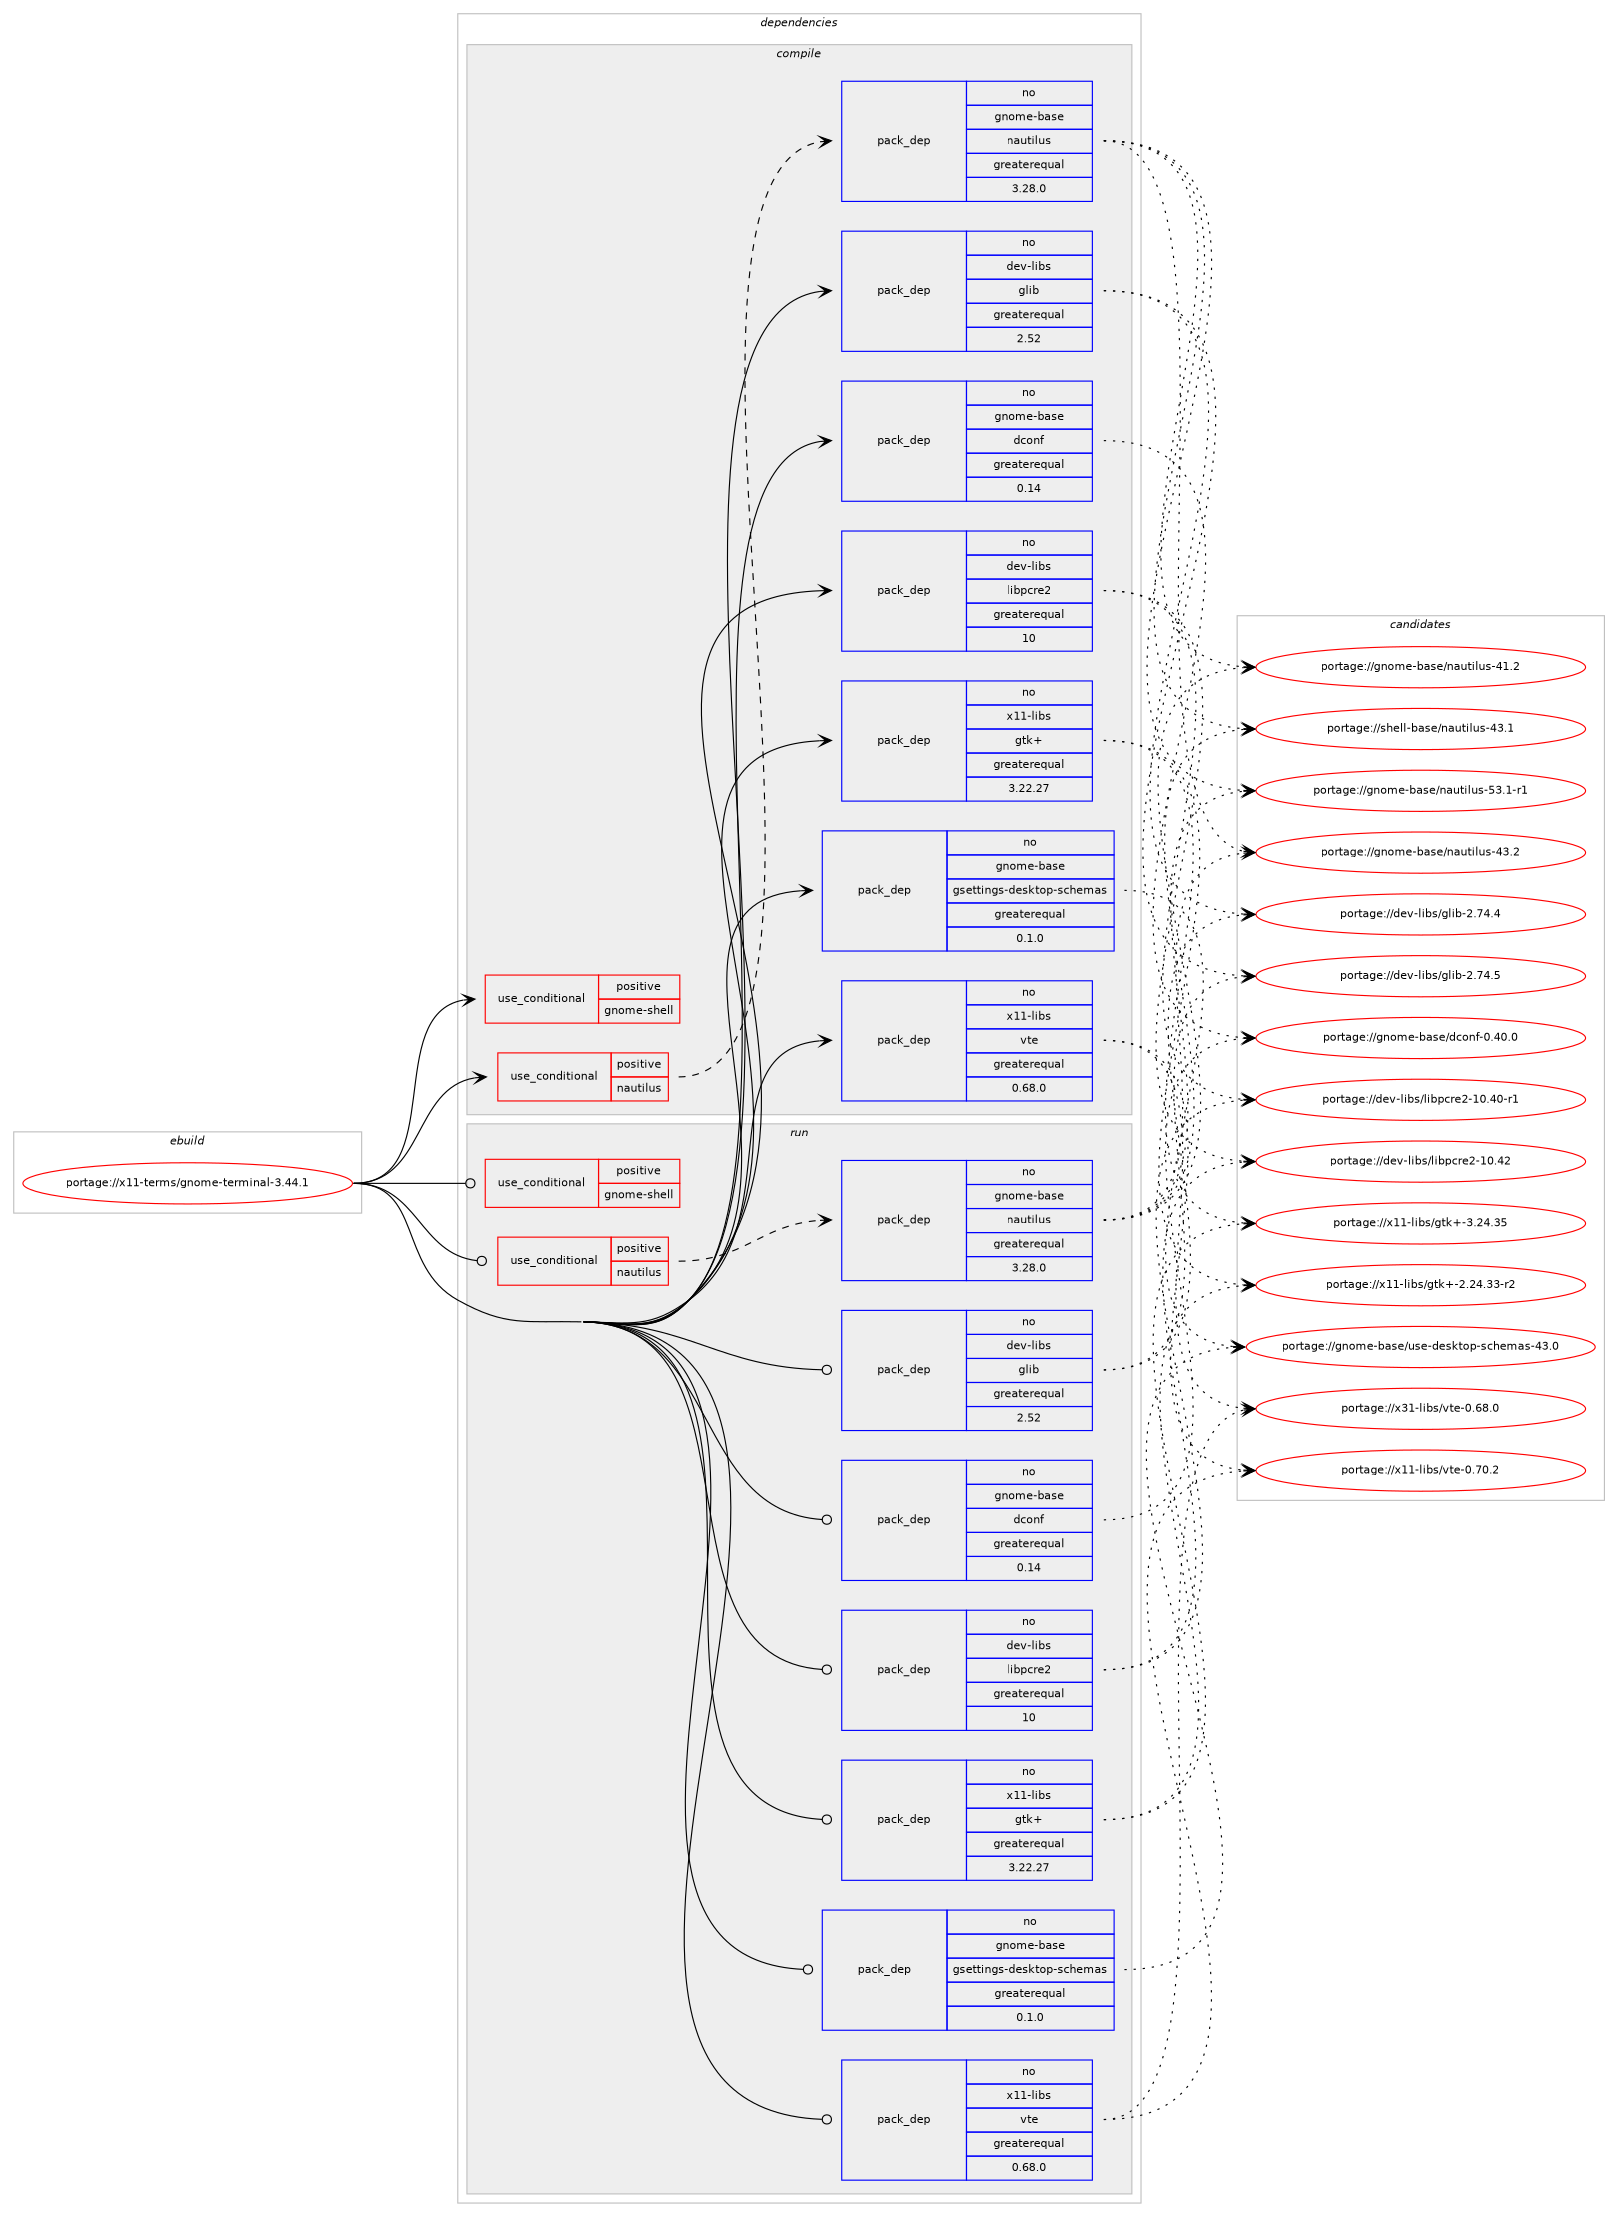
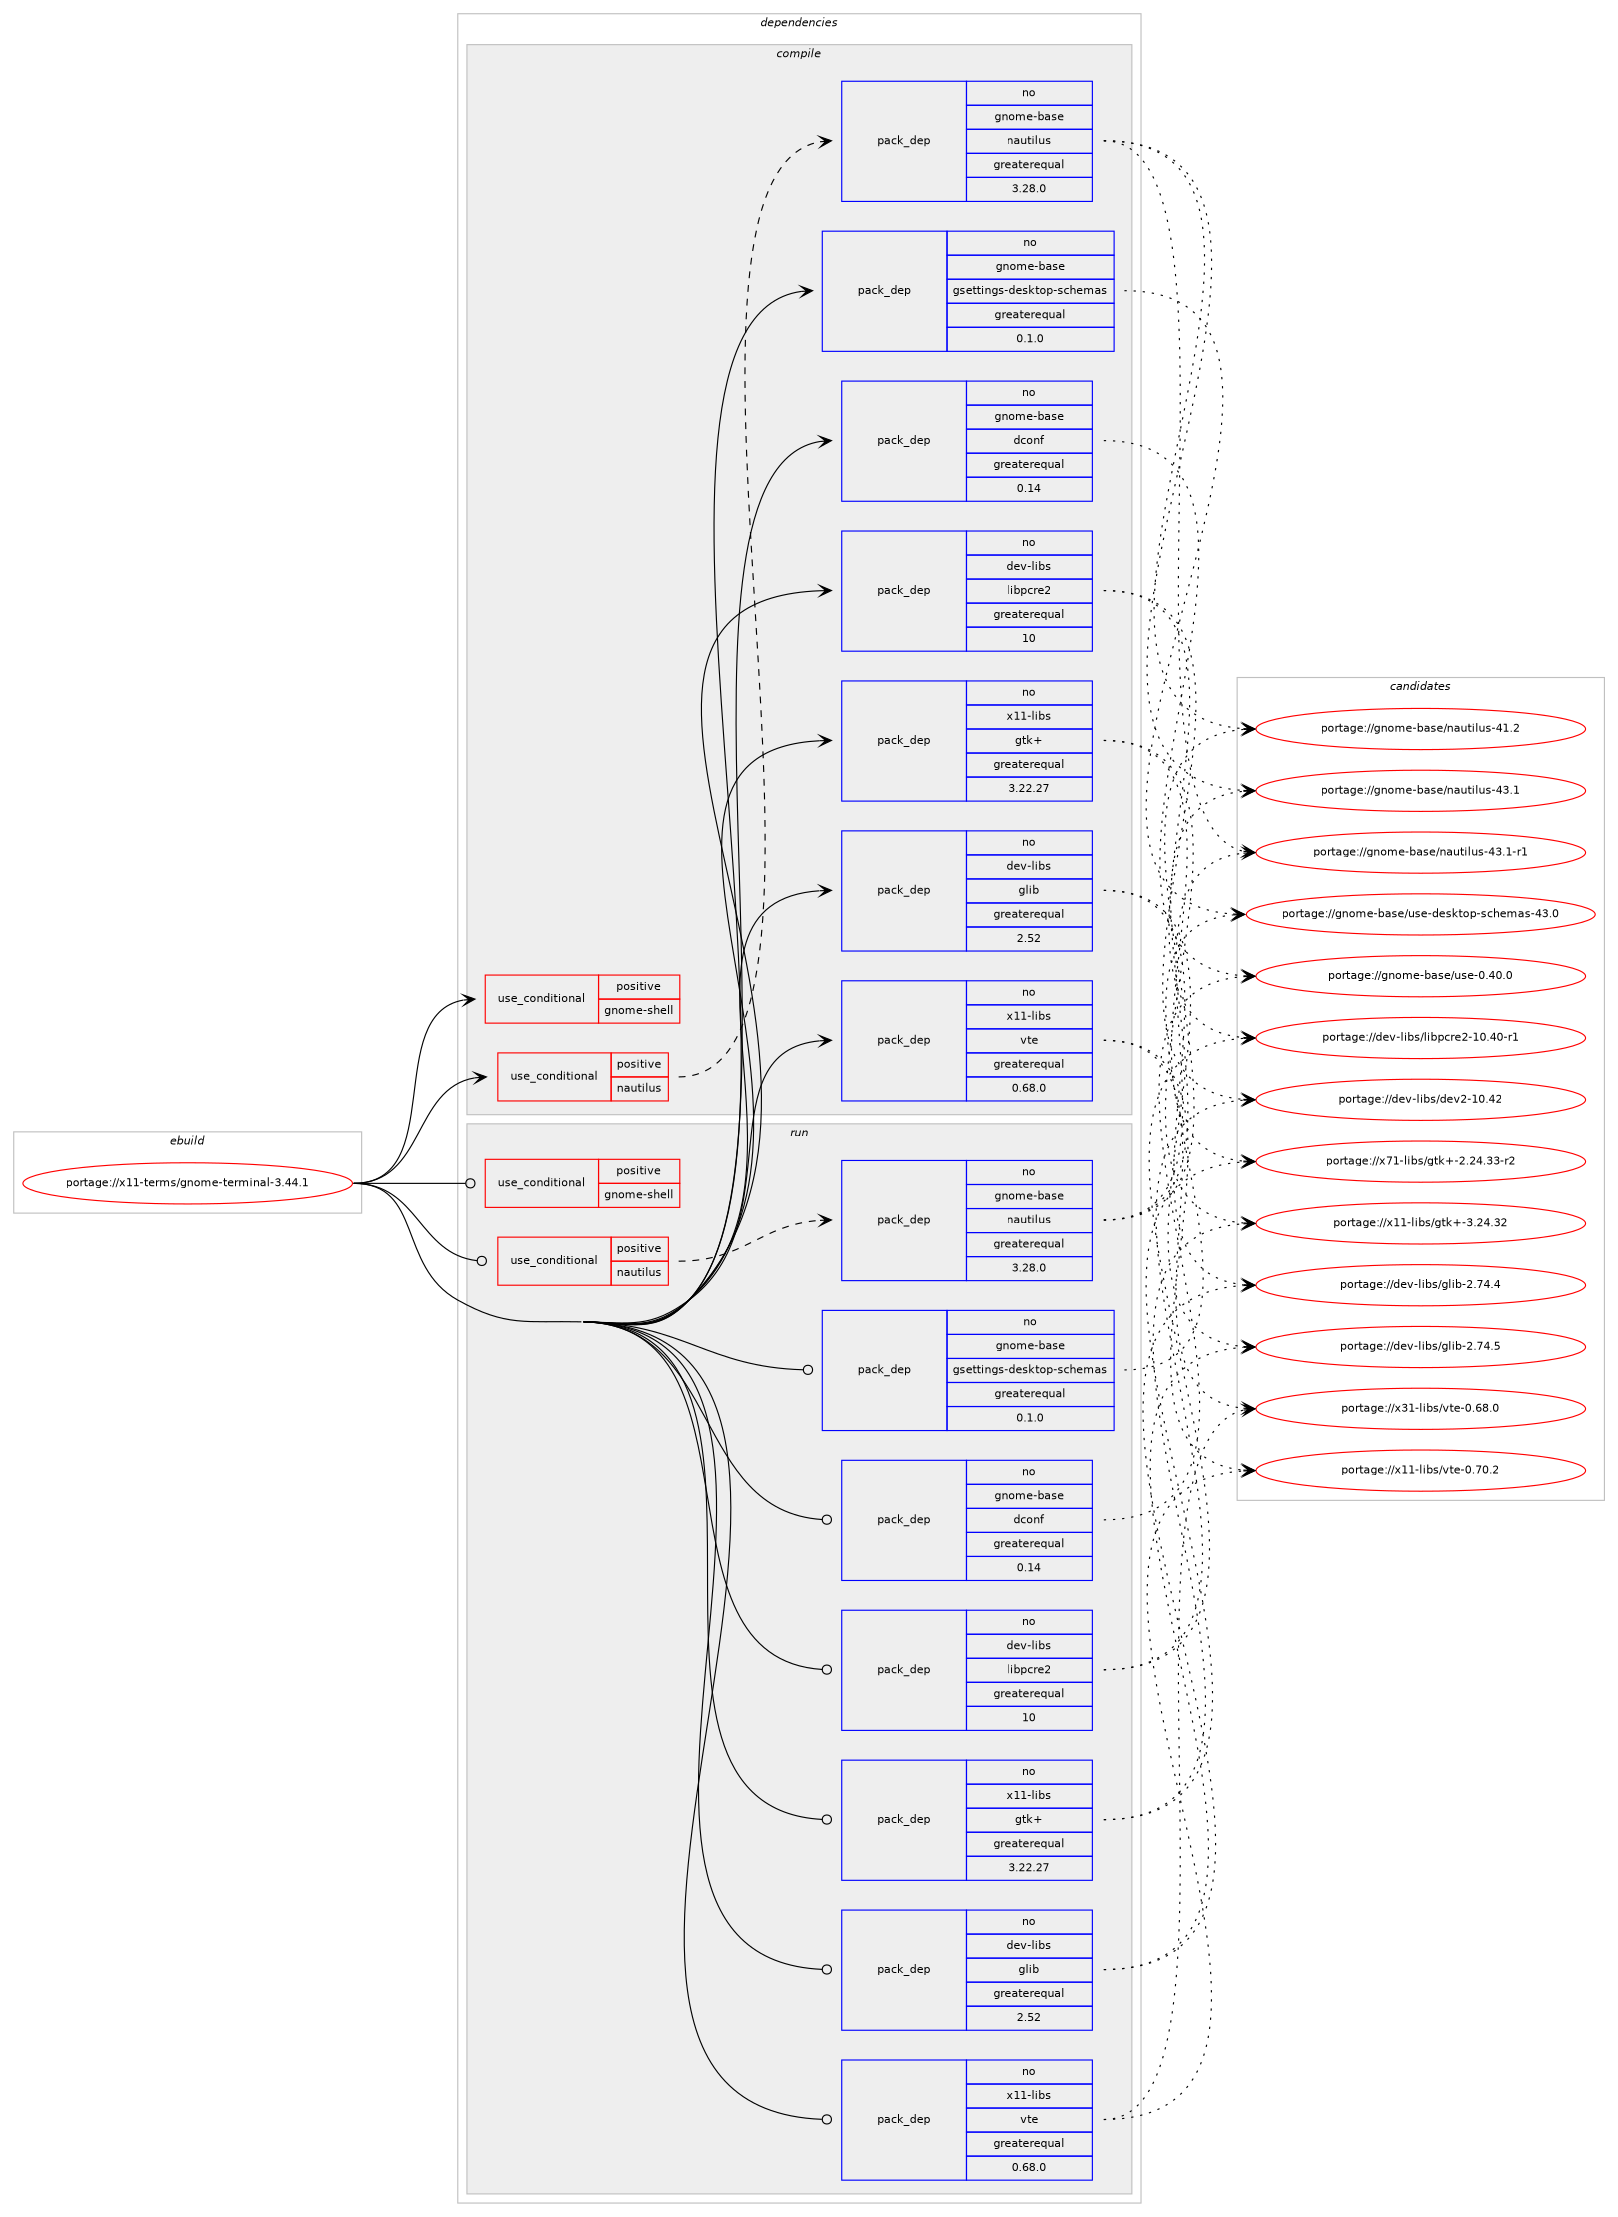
(1421, 729) -> (1421, 791)
(1421, 791) -> (1421, 853)
(1421, 853) -> none
(1421, 1038) -> (1421, 976)
(1421, 1162) -> (1421, 1100)
(1421, 1223) -> (1421, 1223)
(1421, 1285) -> (1421, 1162)
